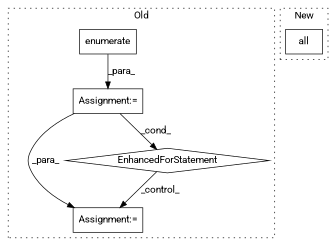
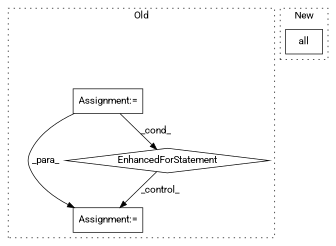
(108, 42) -> none
